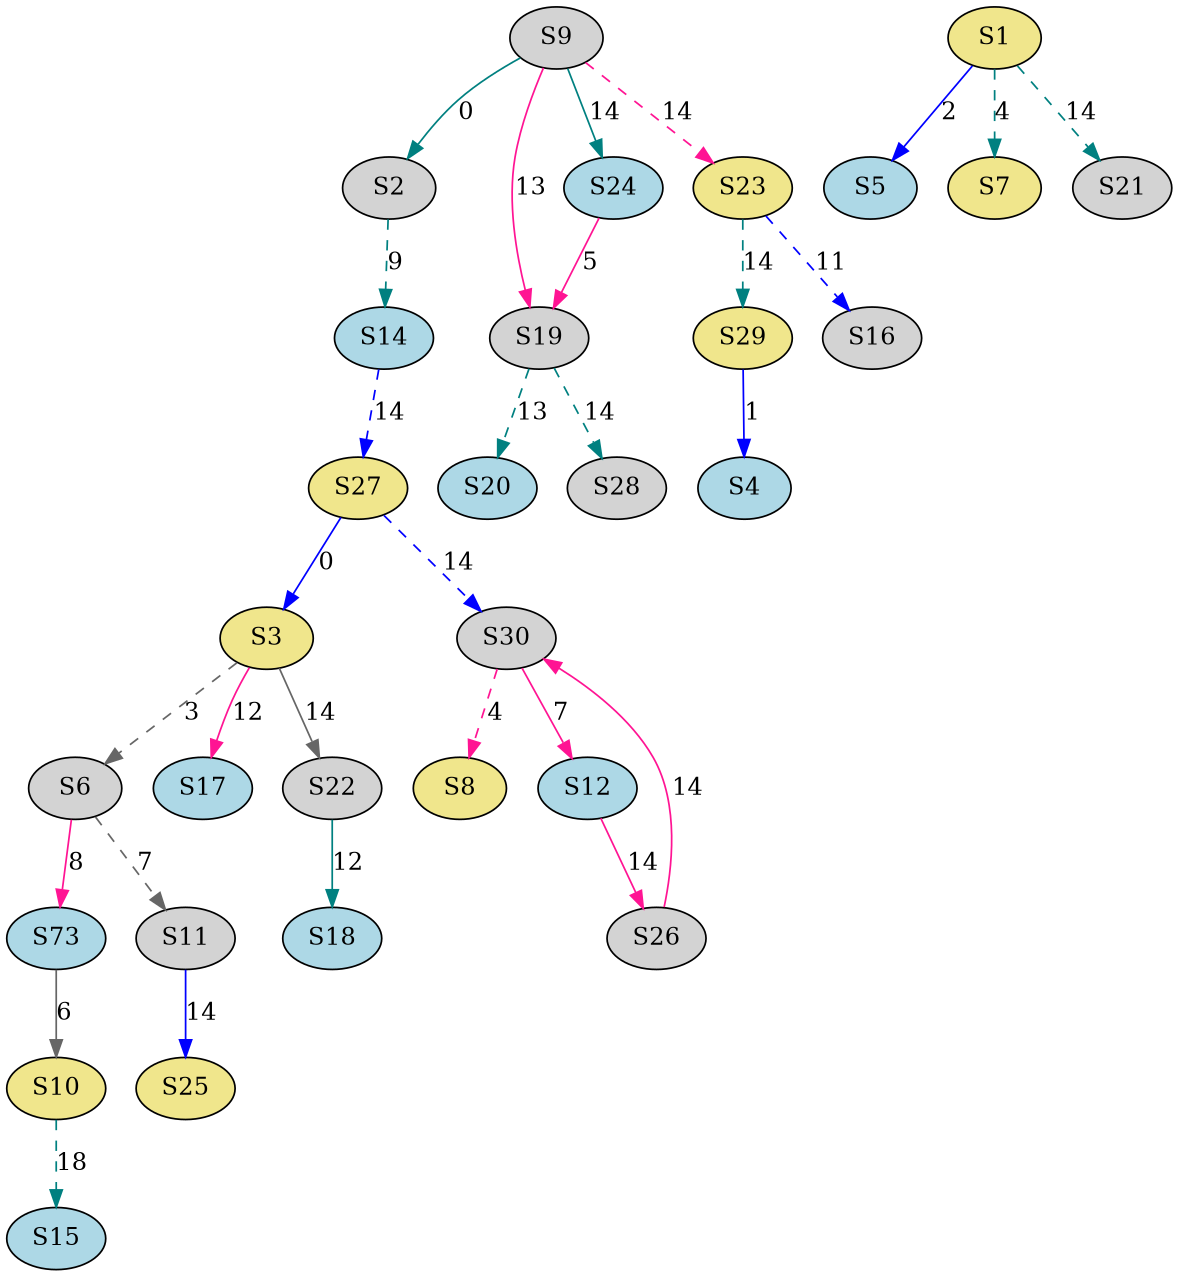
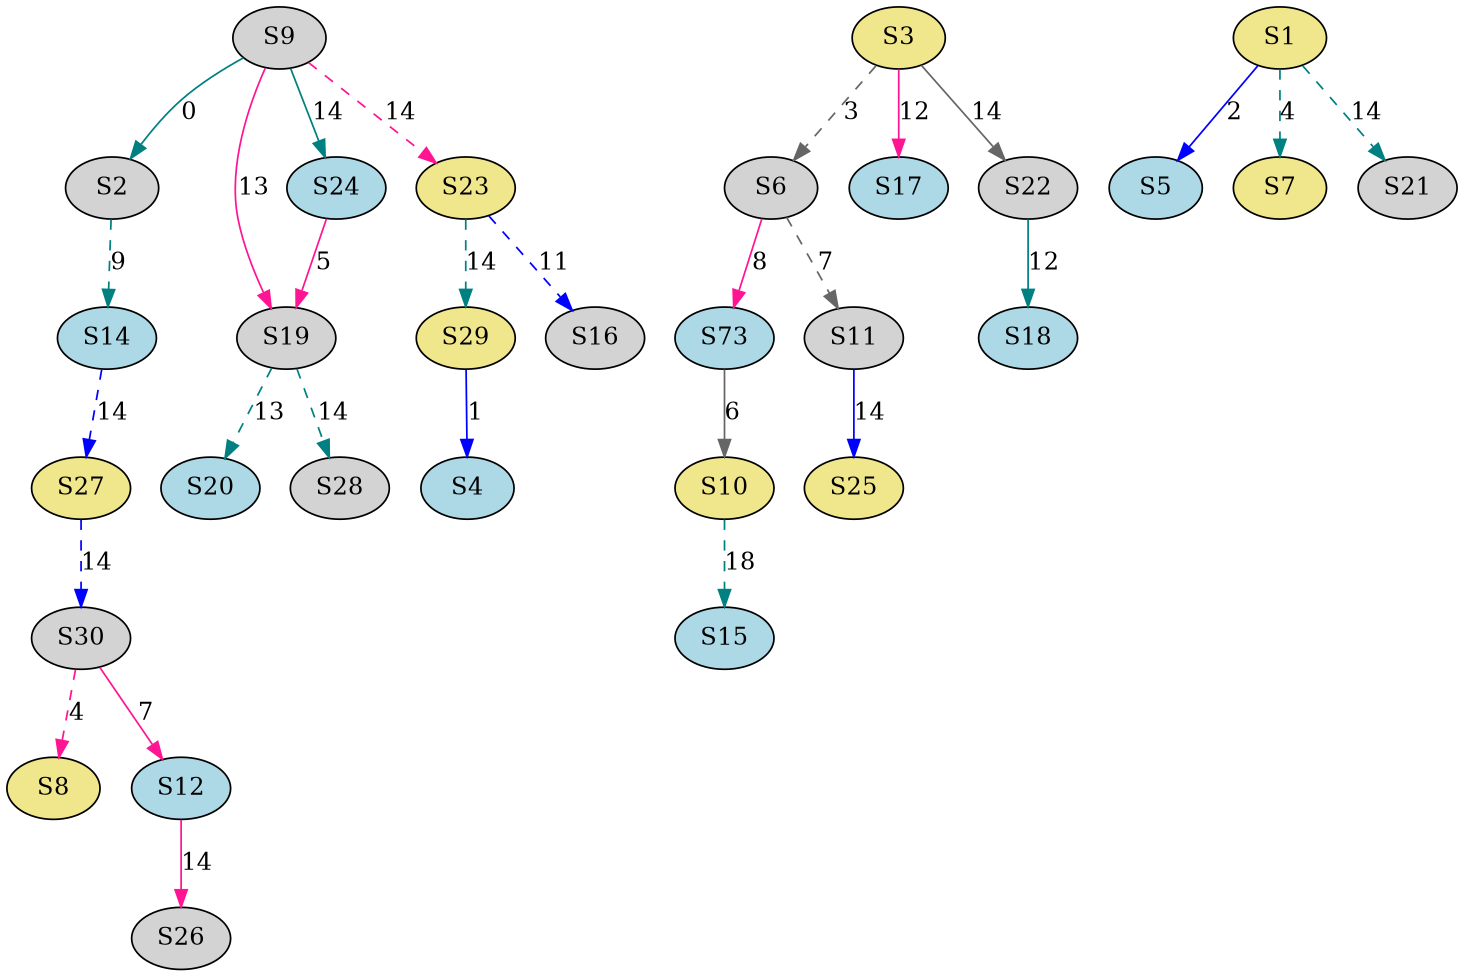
(317, 556) -> none
(658, 767) -> none
